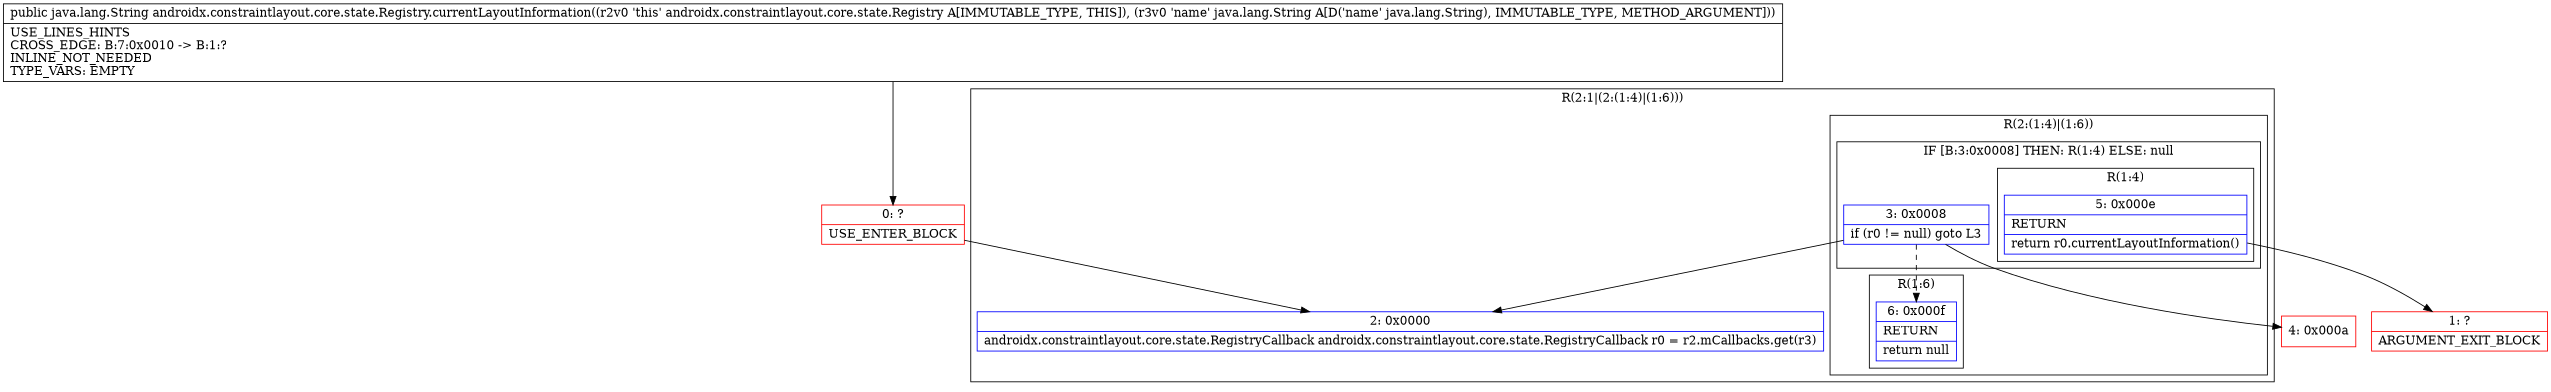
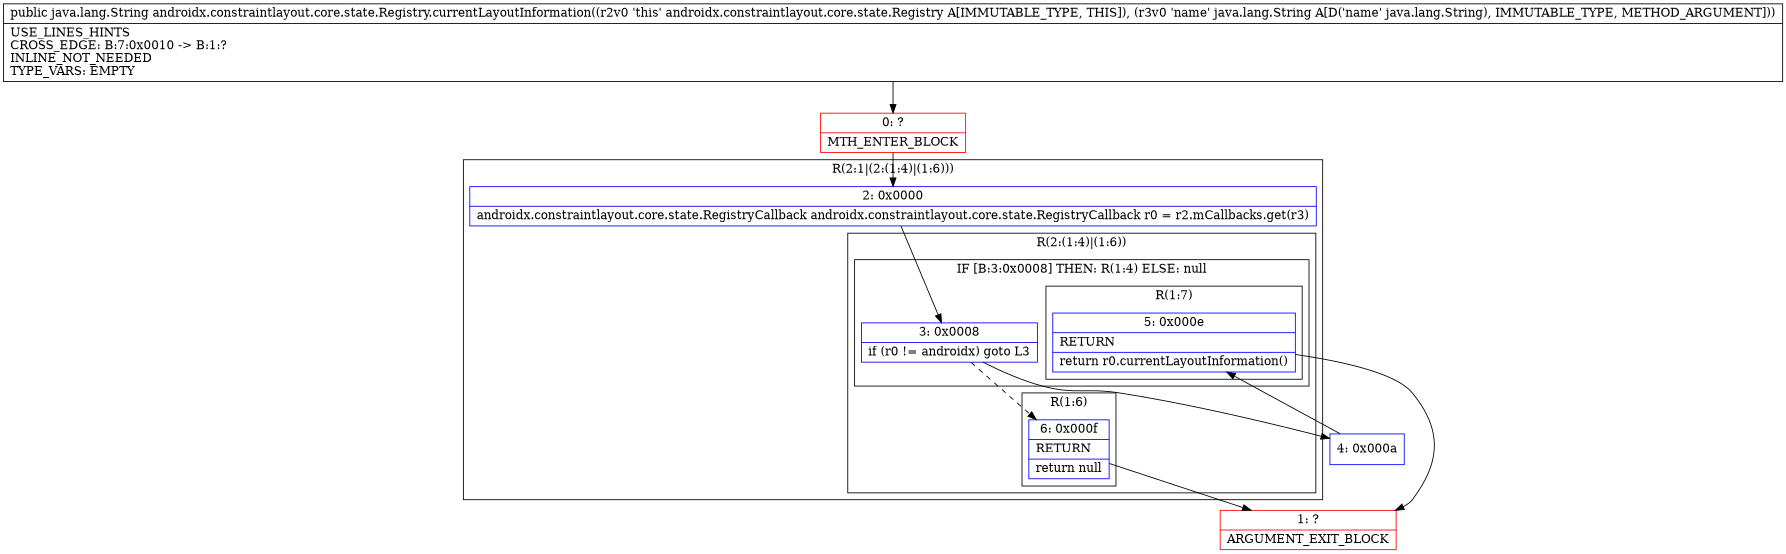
(2126, 178) -> (1174, 296)
(893, 234) -> (893, 142)
(1916, 234) -> (949, 352)
(1673, 275) -> (920, 270)
(2319, 331) -> (1367, 449)
none -> (1287, 405)
none -> (1176, 486)
